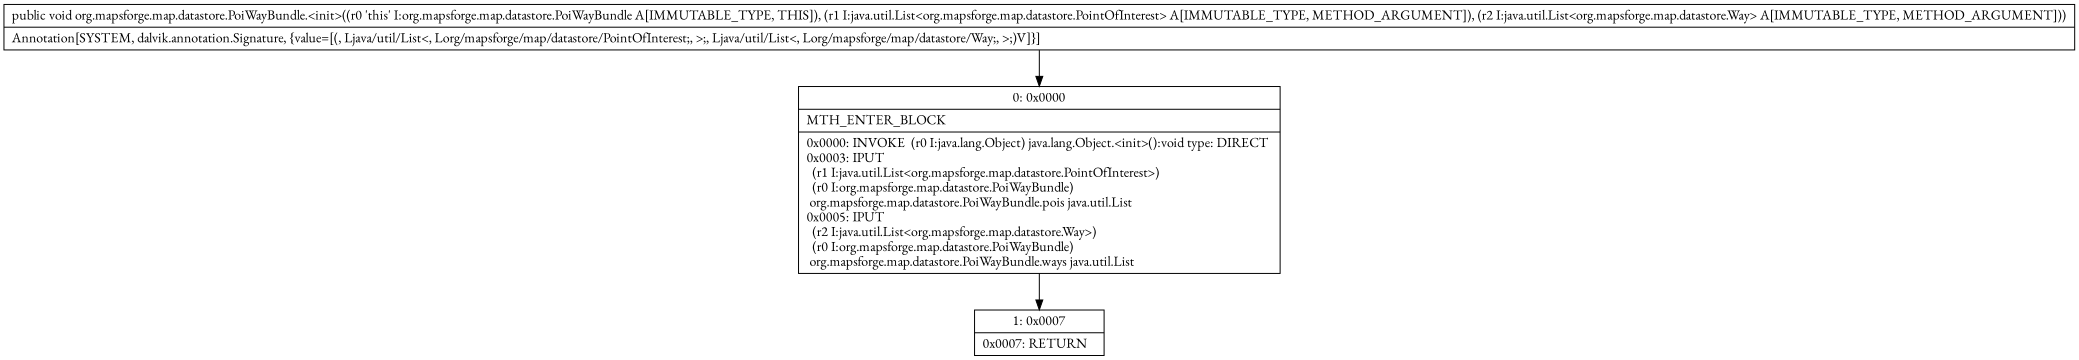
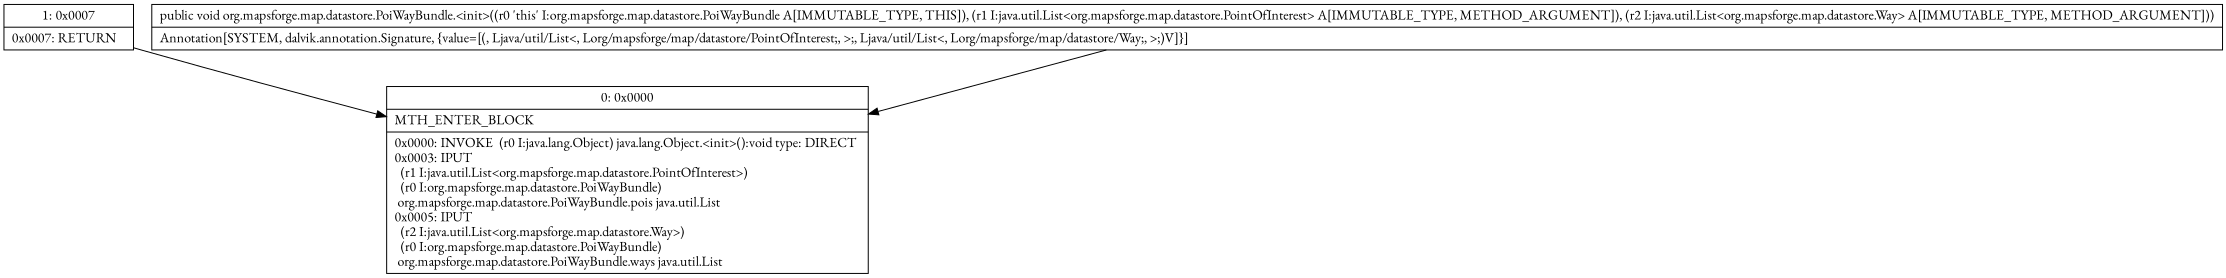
(1039, 287) -> (255, 82)
